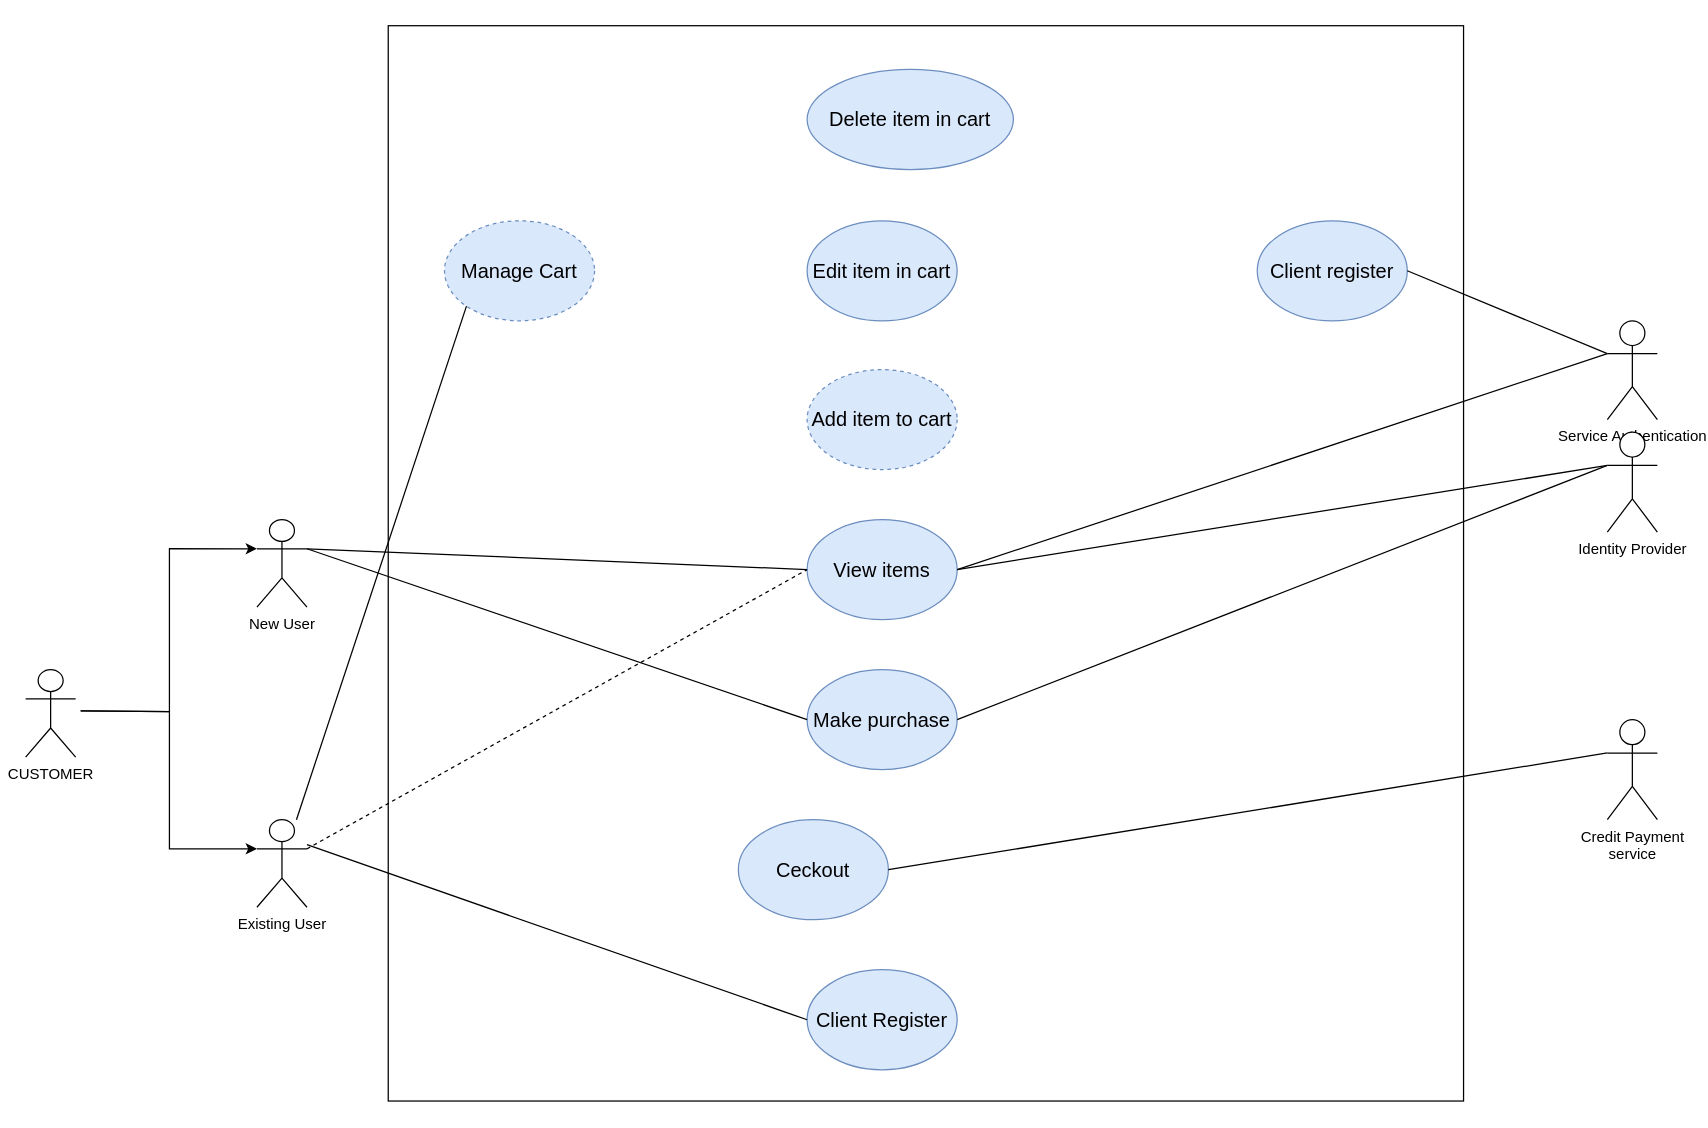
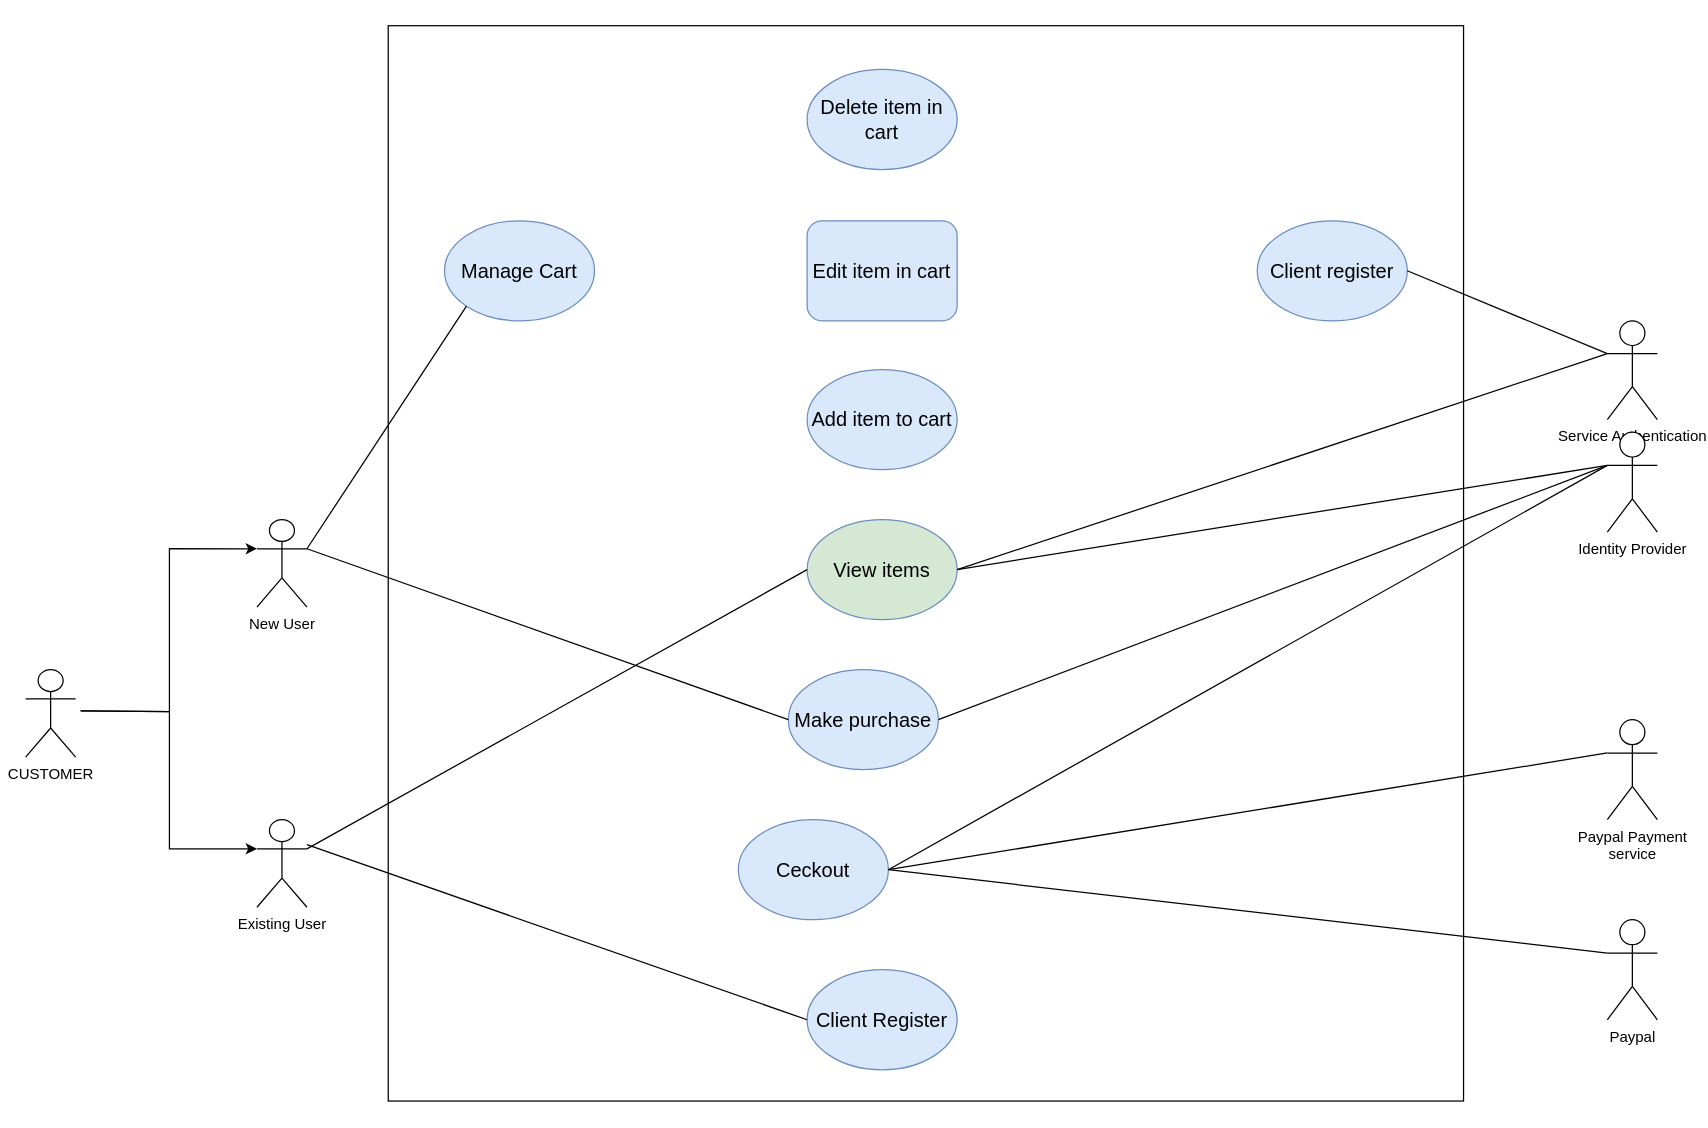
(910, 119) -> (882, 119)
(519, 271) -> (519, 271)
(882, 271) -> (882, 271)
(882, 419) -> (882, 419)
(560, 559) -> none
(381, 563) -> (387, 426)
(882, 569) -> (882, 569)
none -> (1245, 669)
(560, 707) -> (560, 707)
(882, 719) -> (863, 719)
(1633, 846) -> (1633, 846)
none -> (1250, 911)
none -> (1632, 969)
